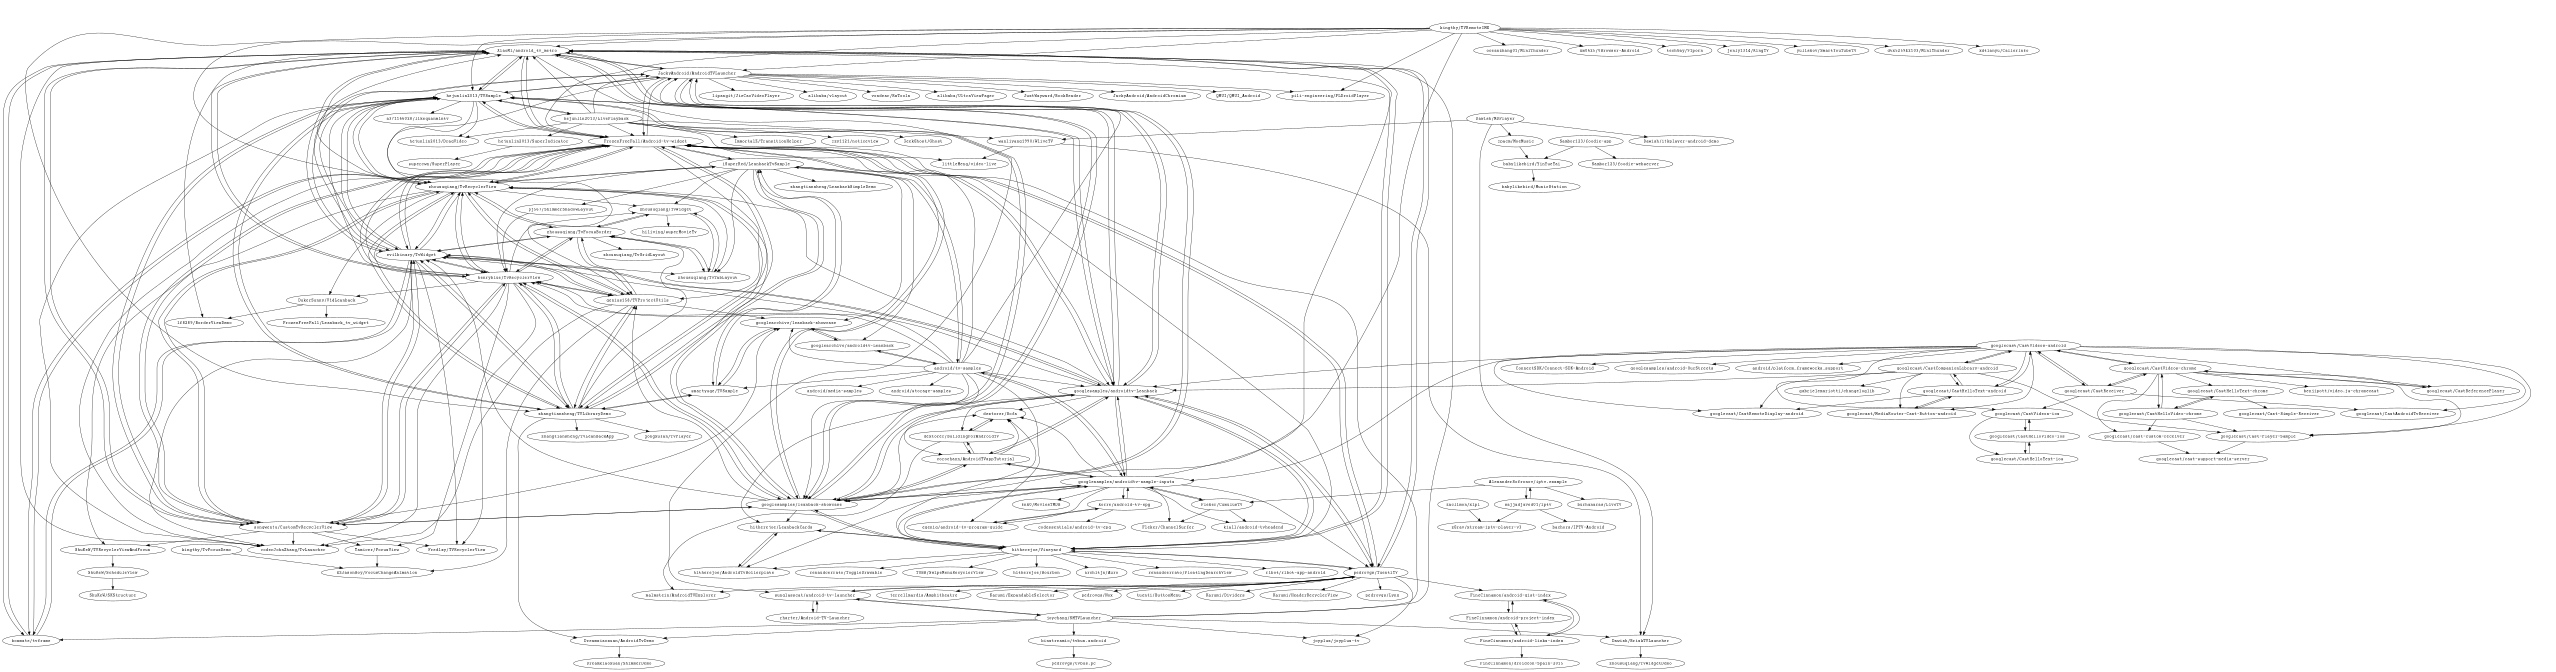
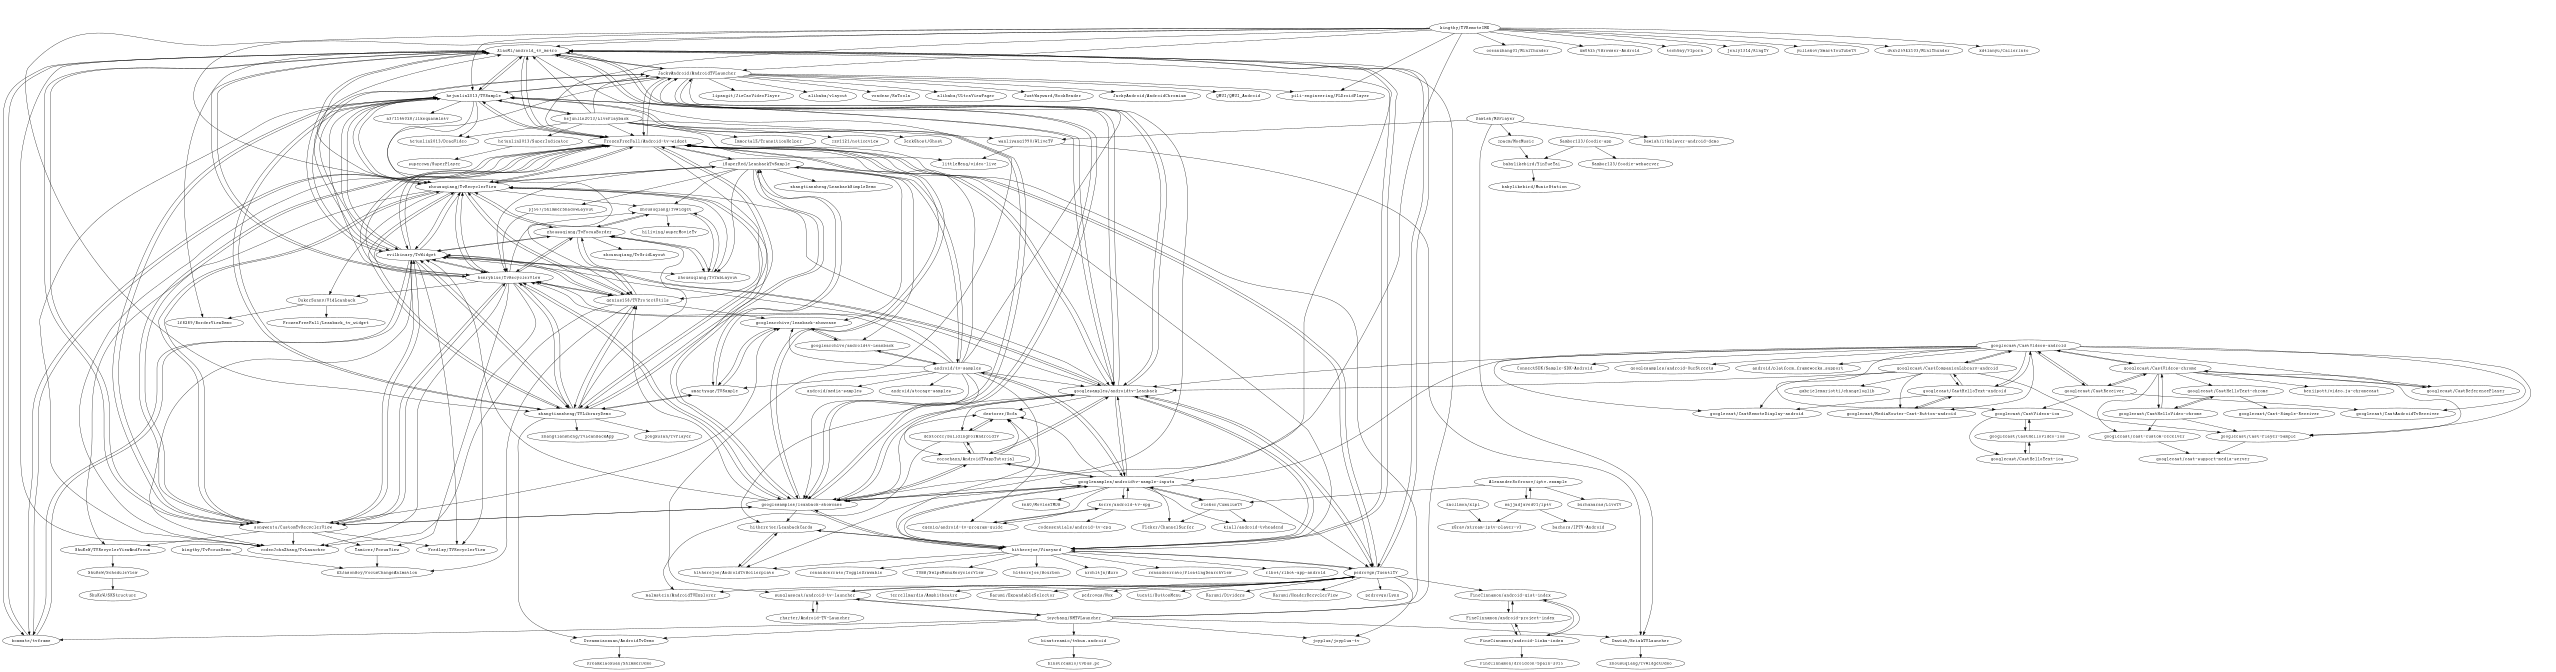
(1193, 204) -> none
(1555, 368) -> (1555, 368)
(1074, 663) -> (1074, 663)
